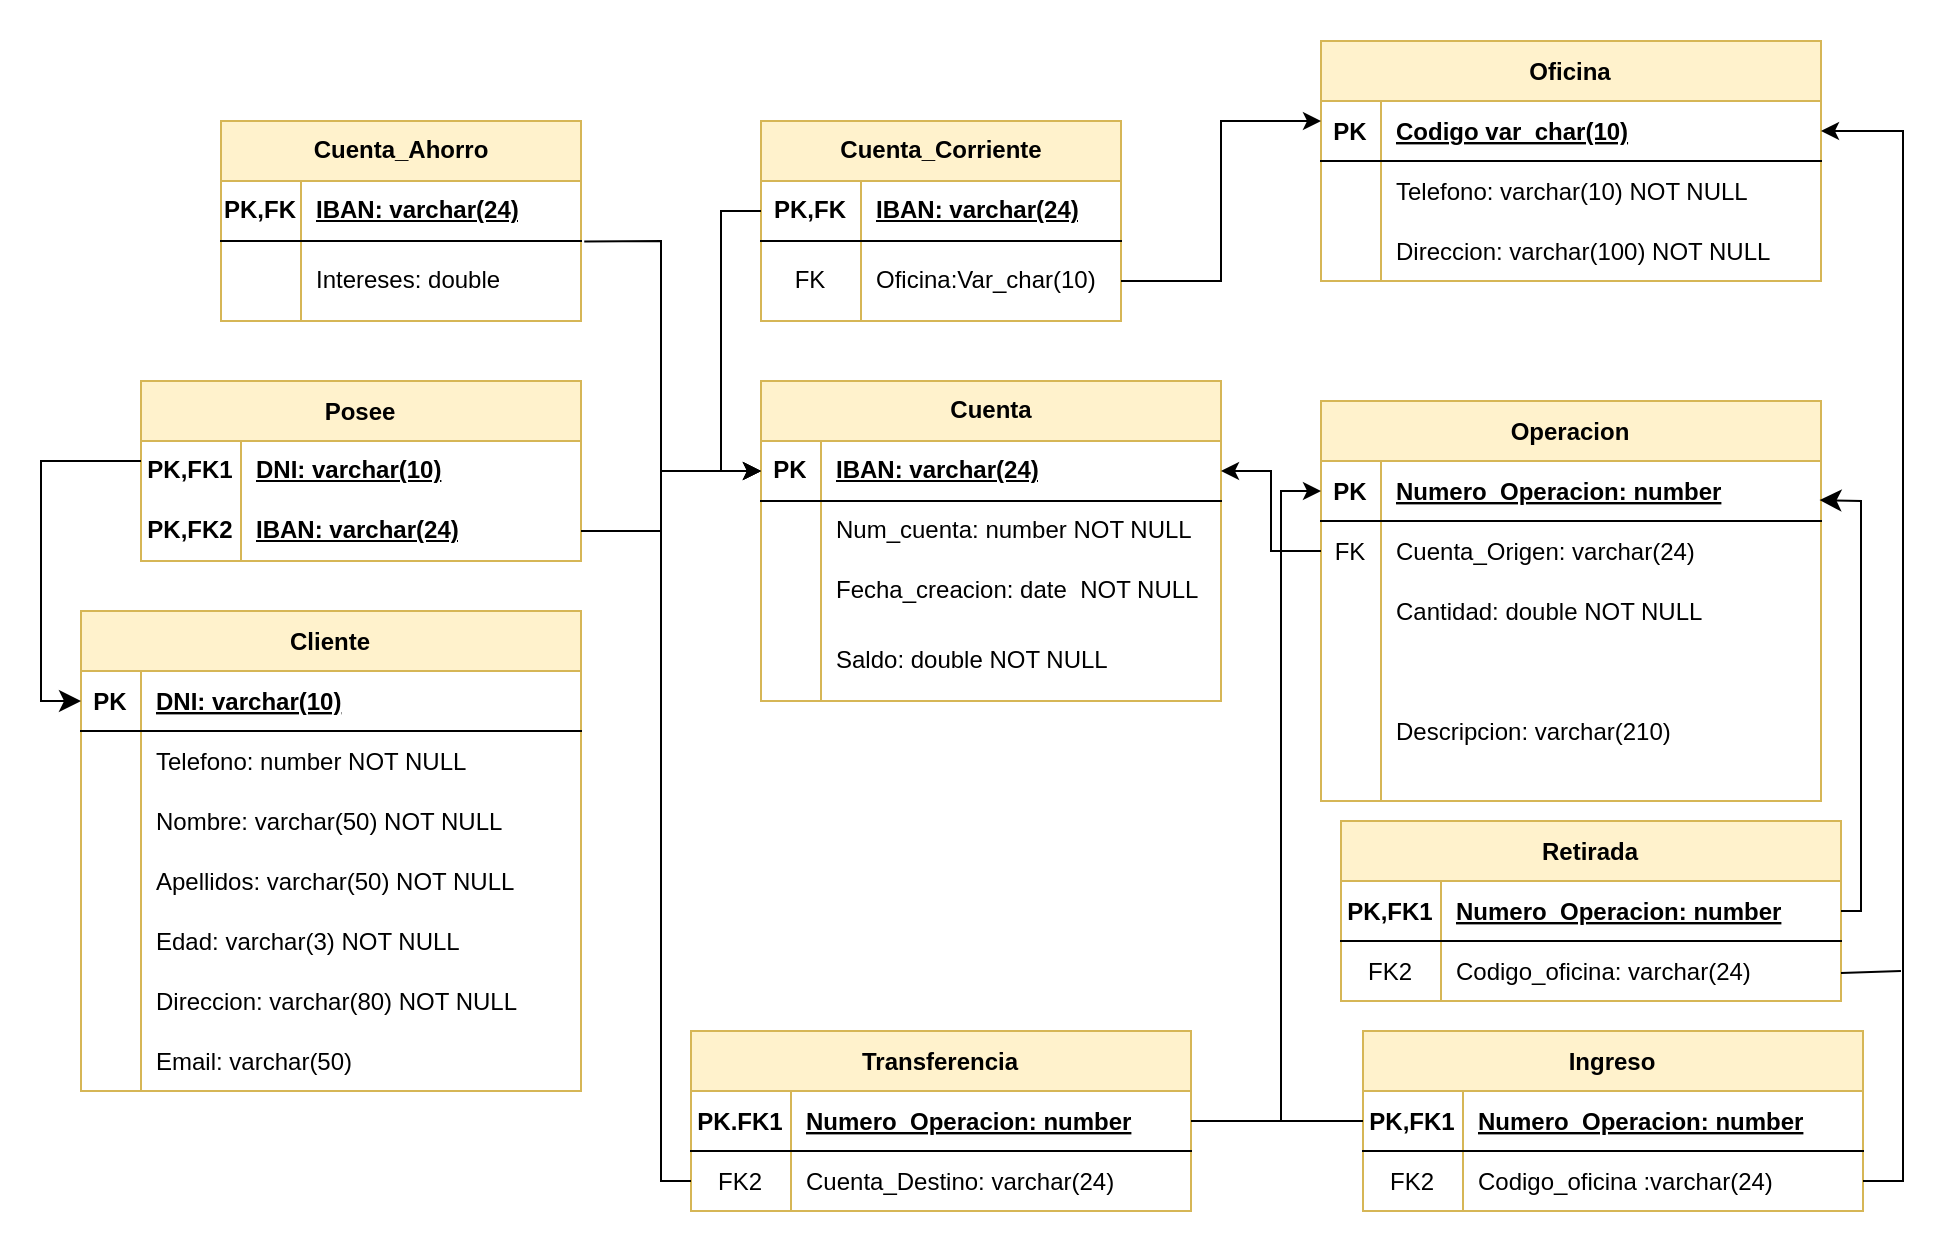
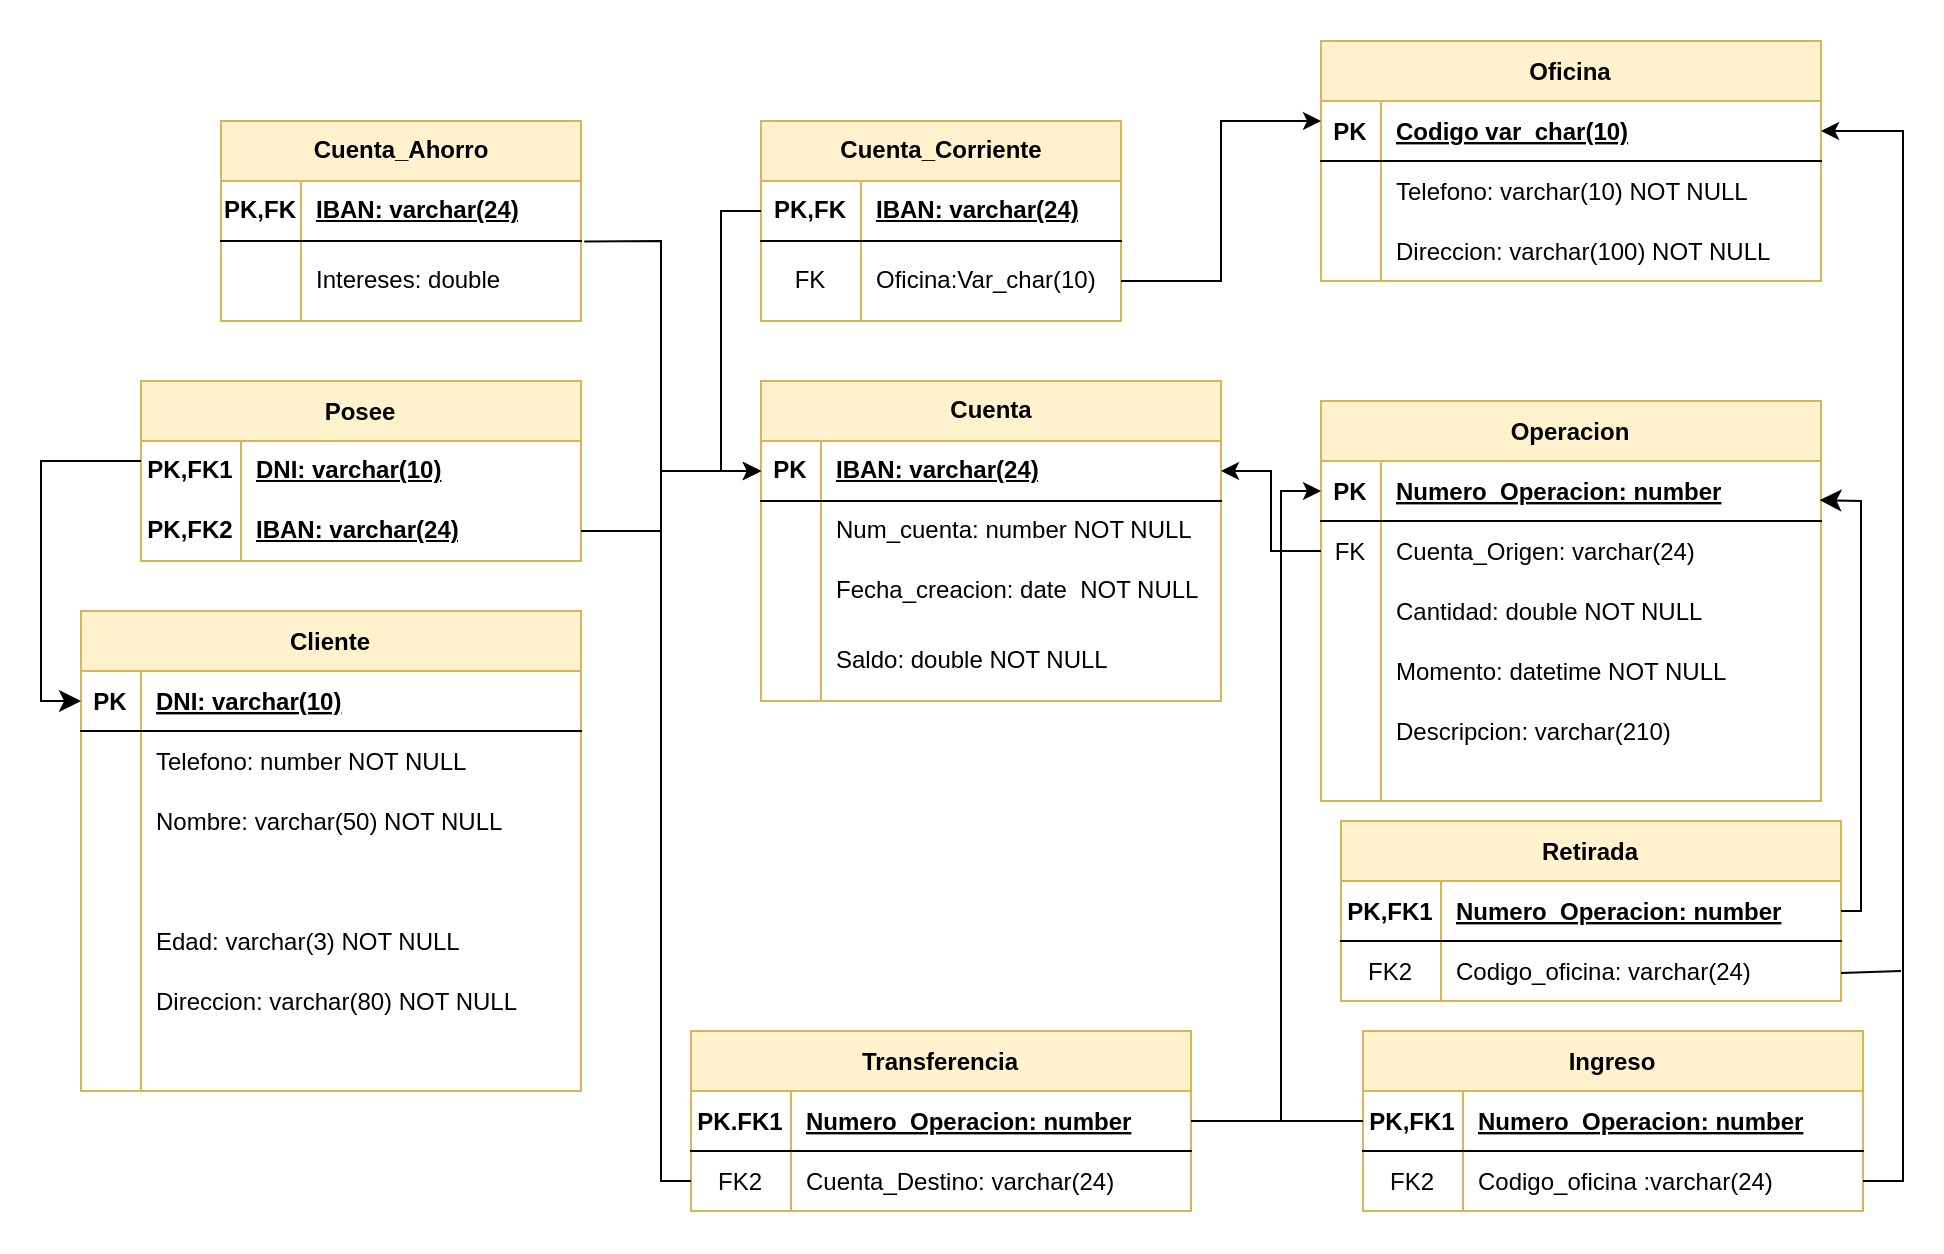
none -> (1601, 671)
(361, 881) -> none
(361, 1061) -> none
